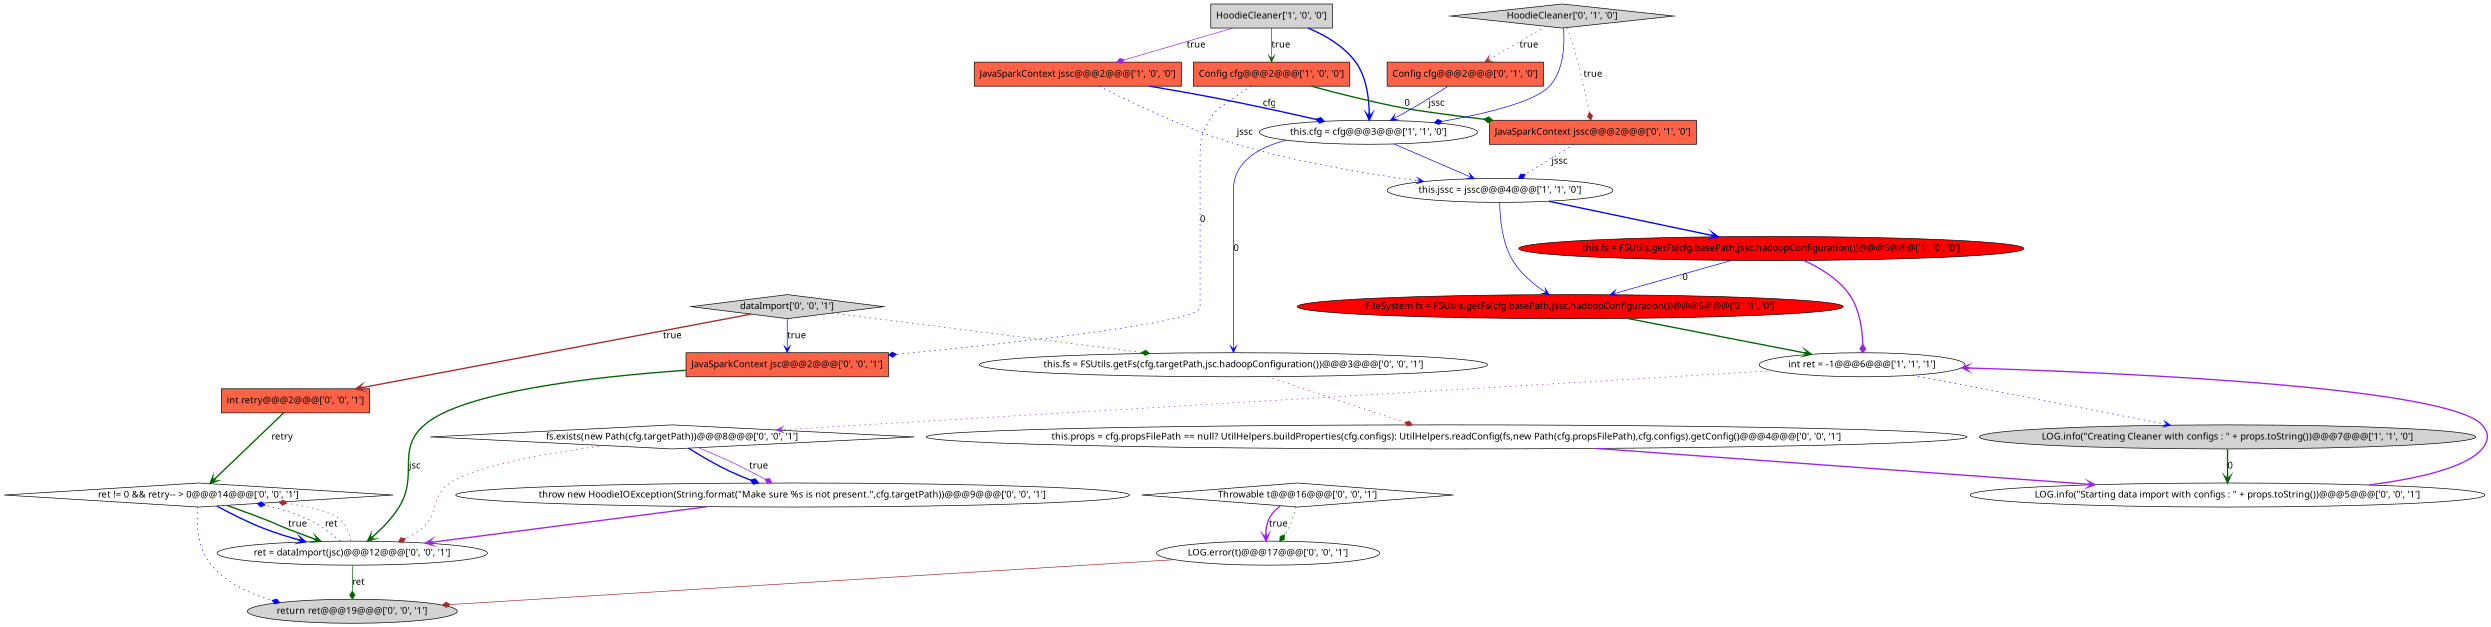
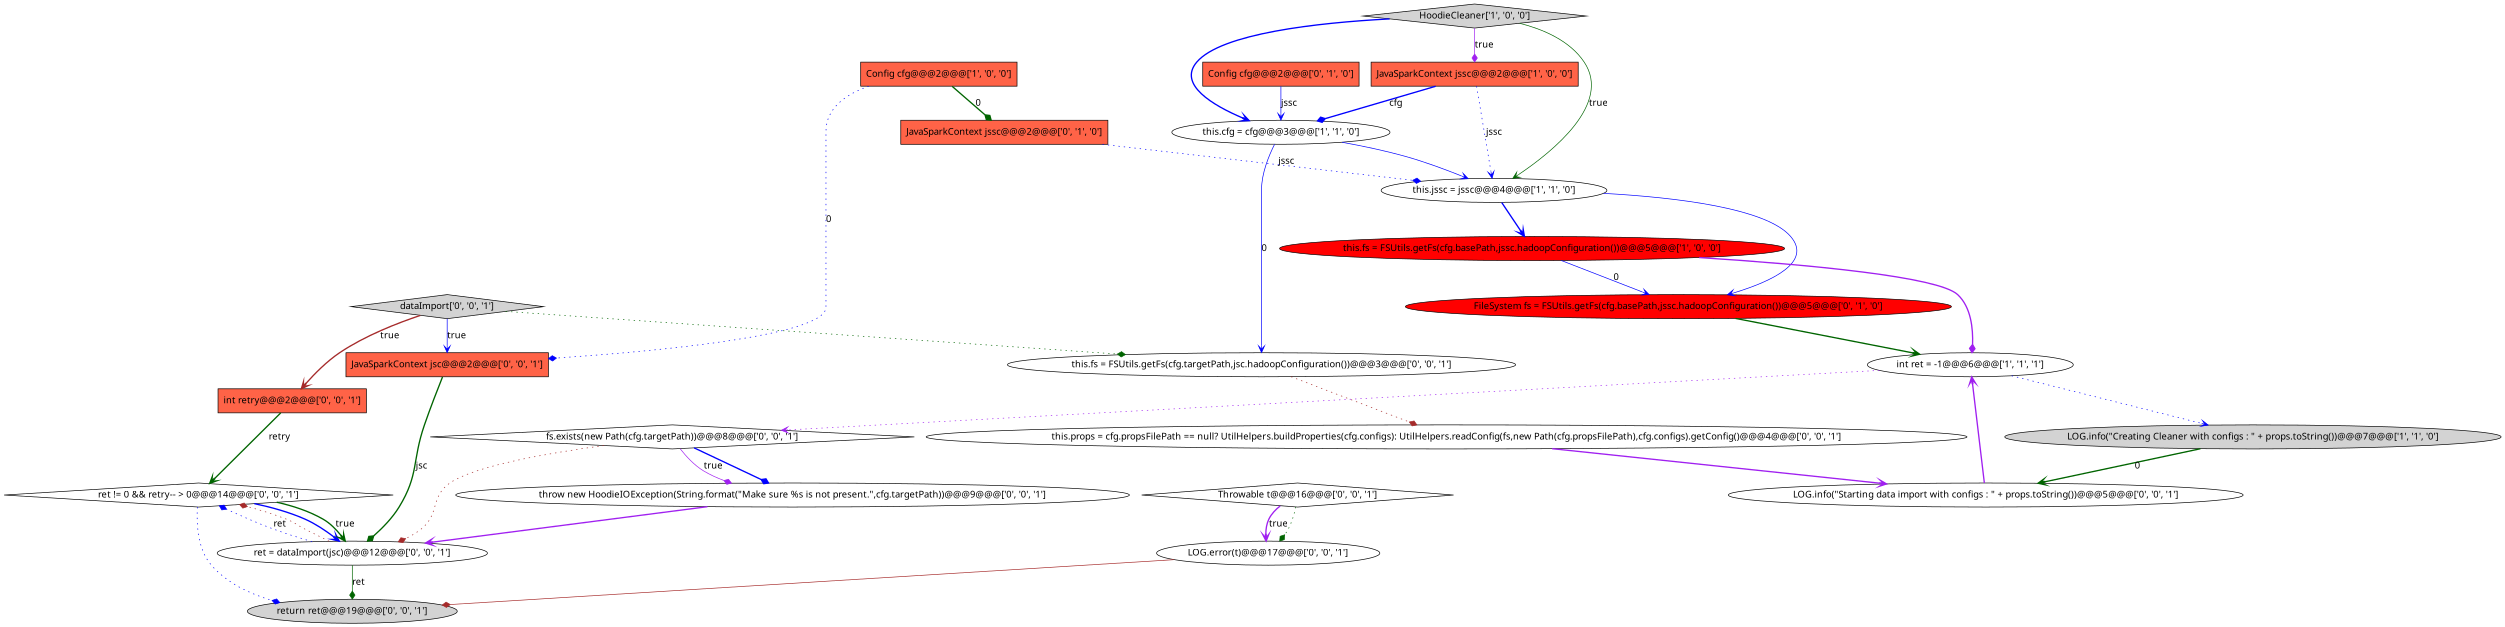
(1272, 16) -> (1475, 16)
(1562, 16) -> none
(1272, 42) -> (1590, 94)
(489, 398) -> (416, 461)
